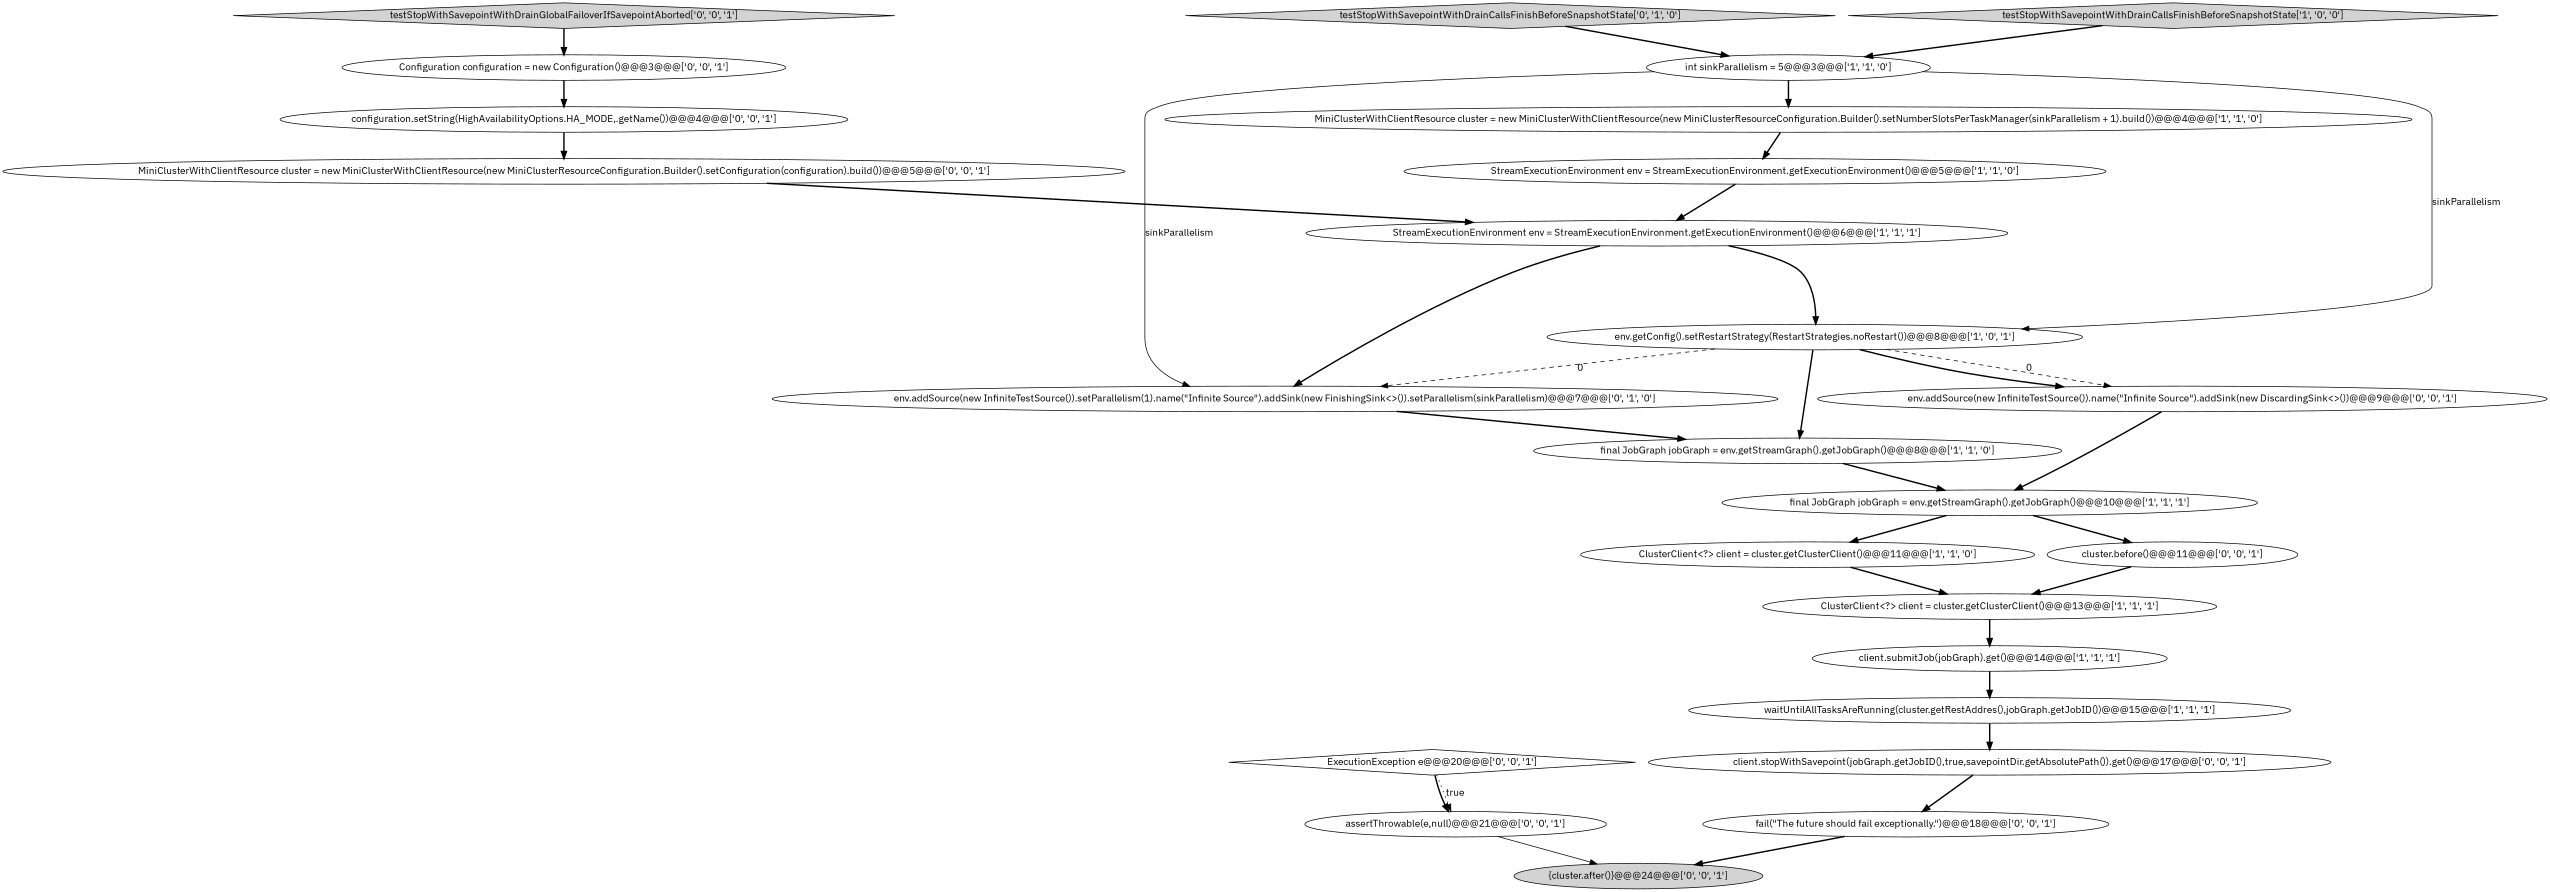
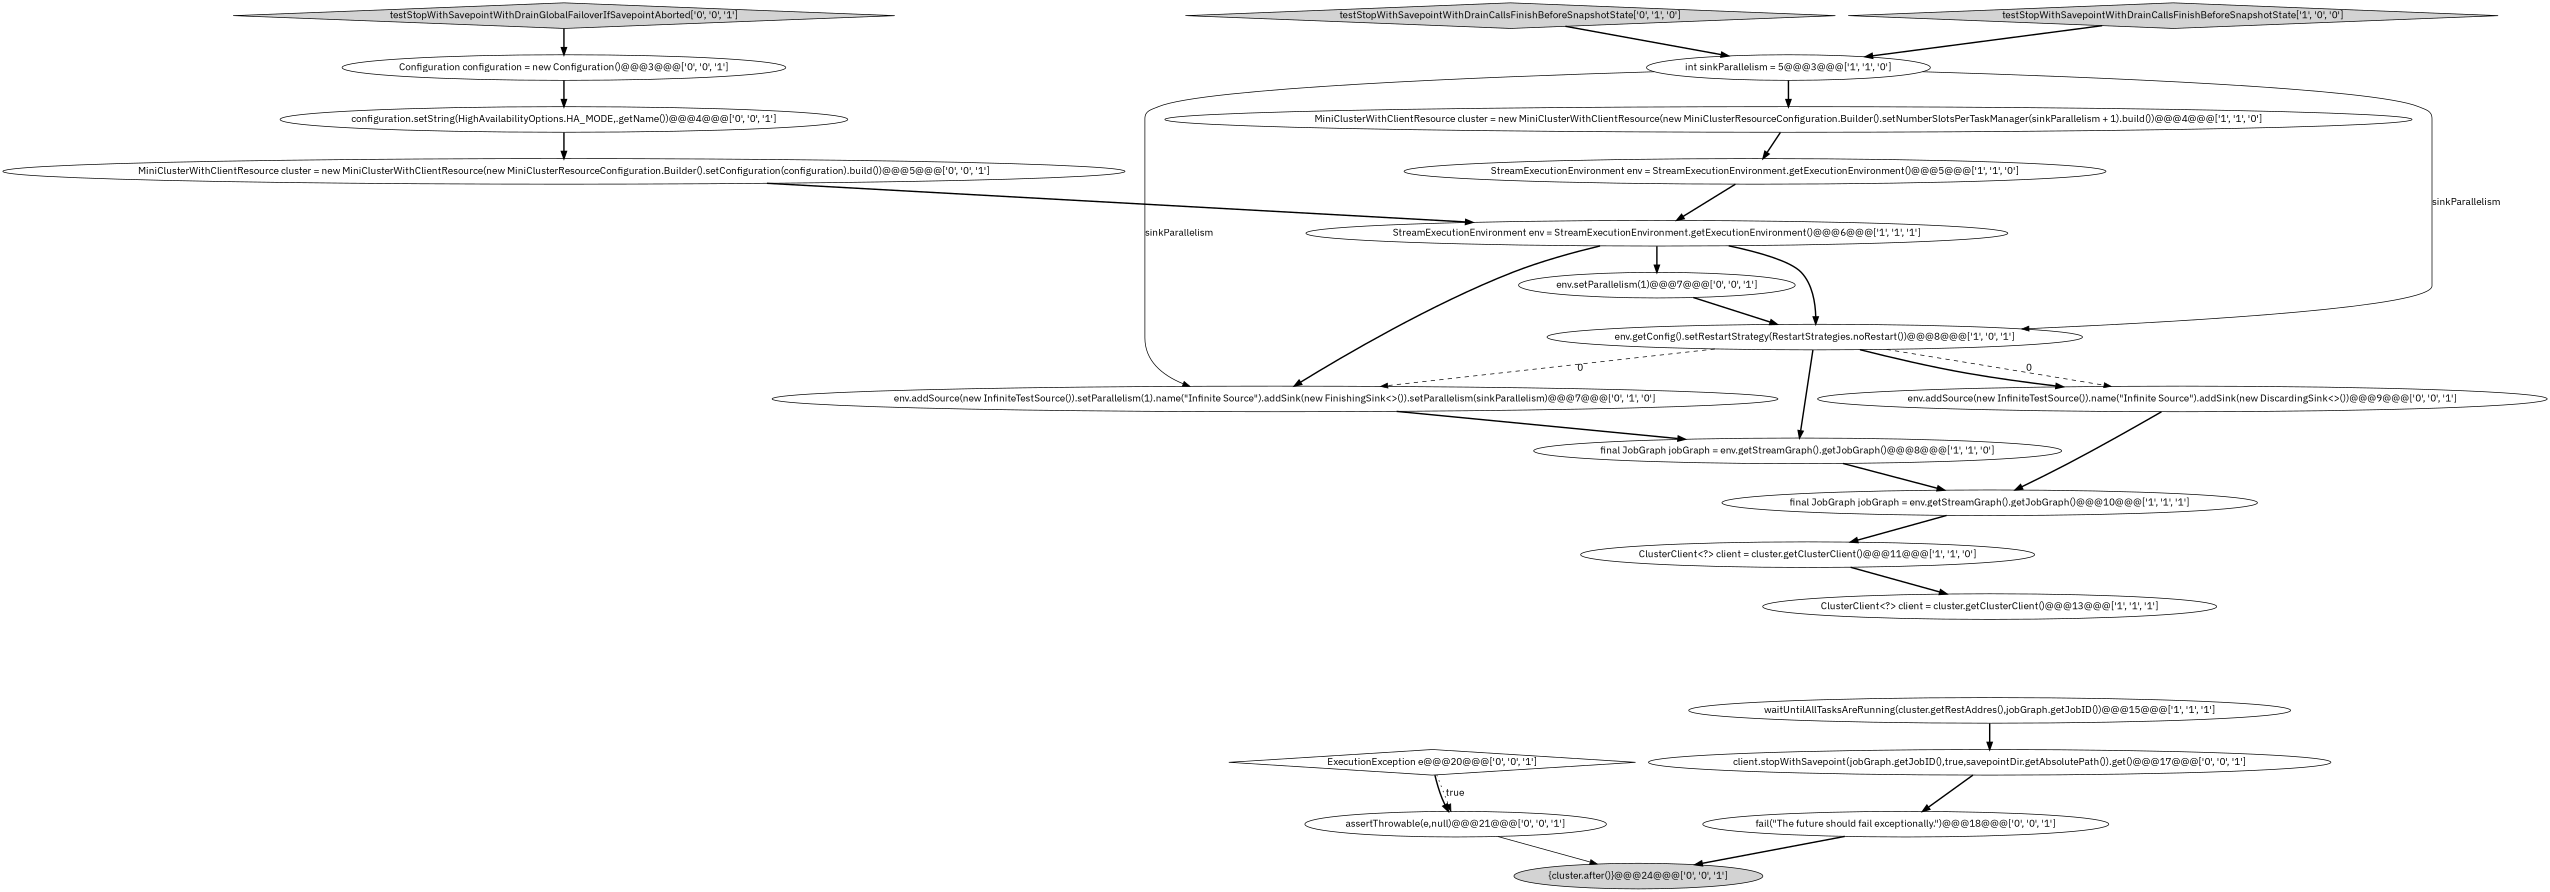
none -> (1657, 285)
(2172, 555) -> none
(1990, 658) -> none
